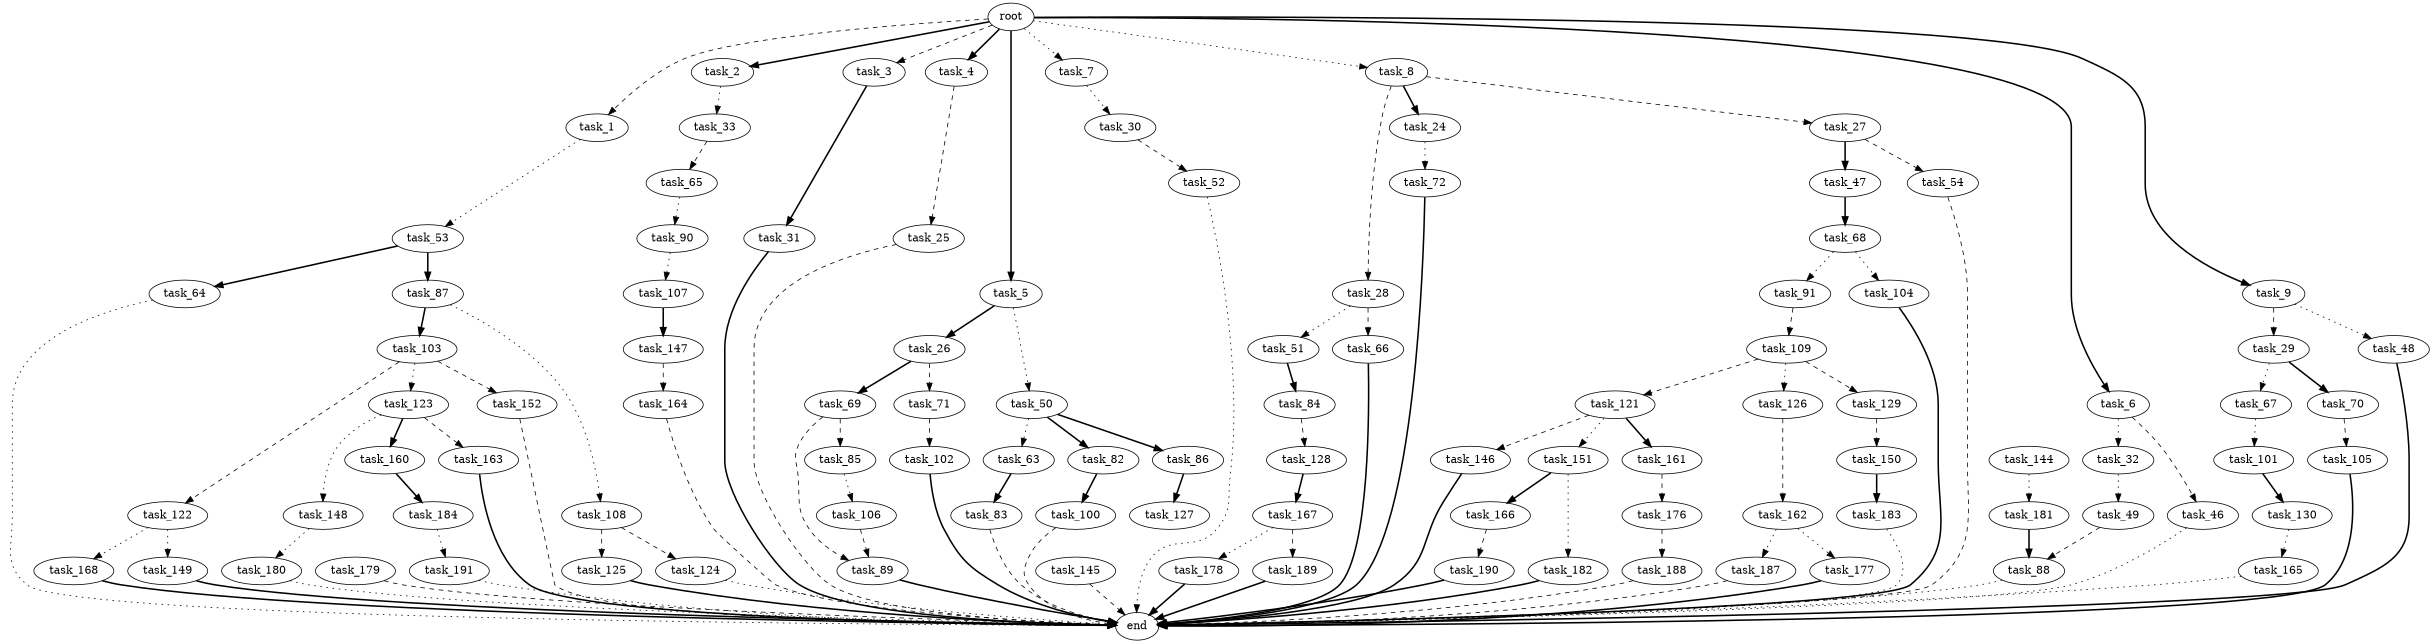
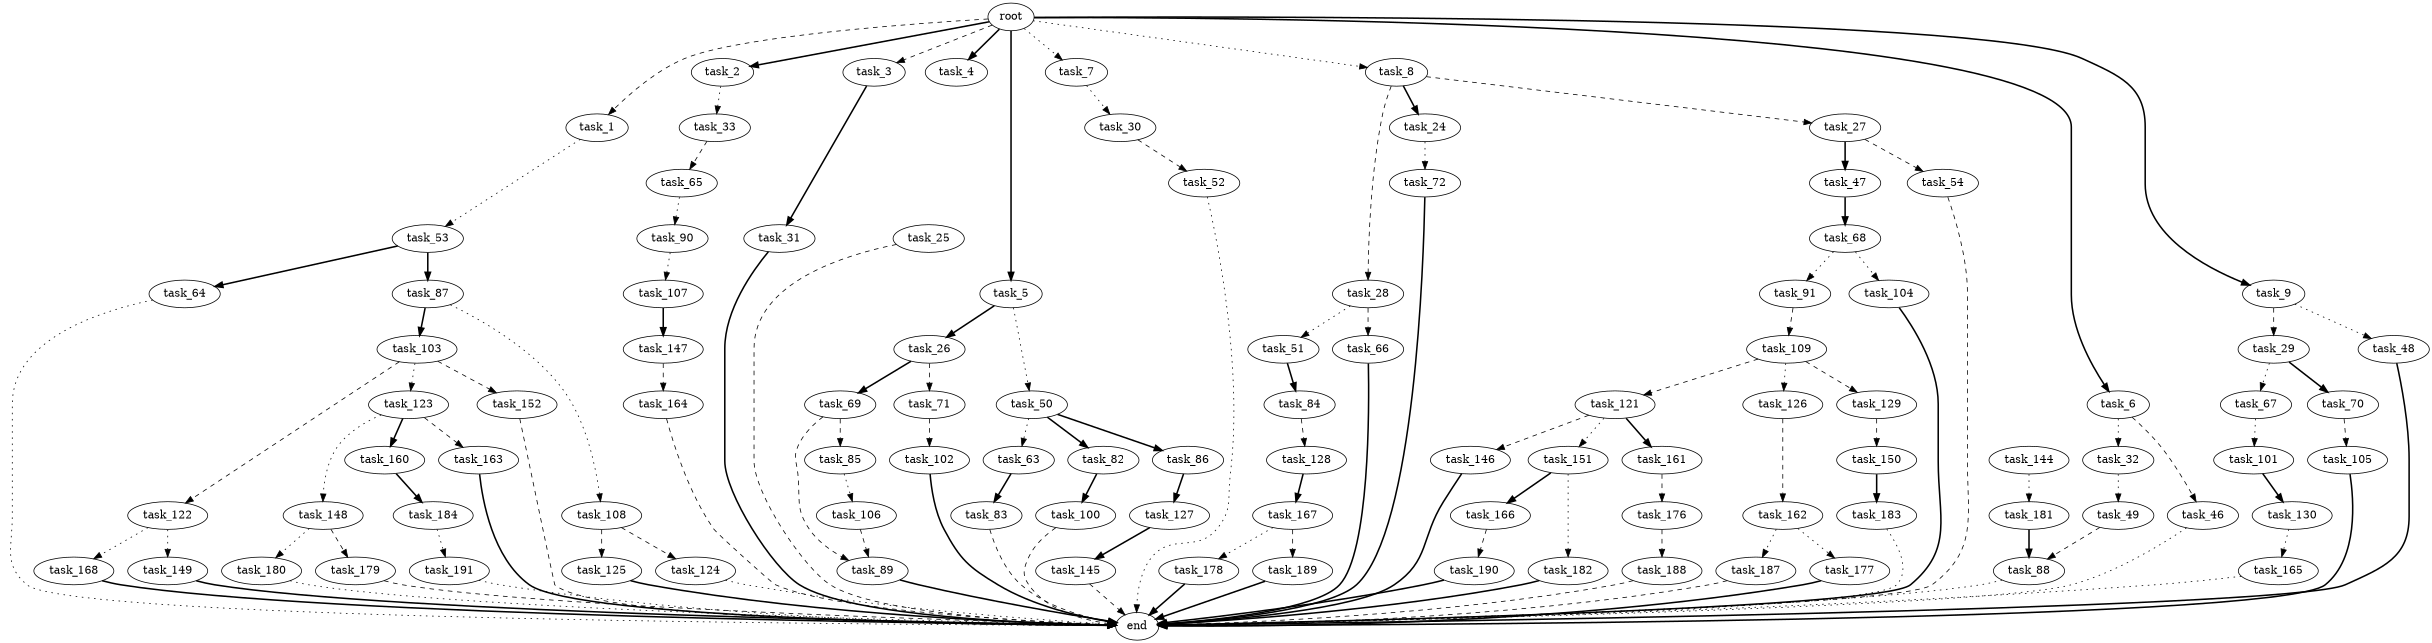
(943, 152) -> none
none -> (337, 540)
none -> (1126, 541)
